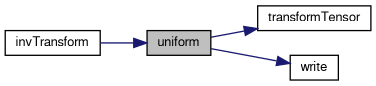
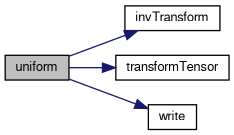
(117, 43) -> (97, 46)
